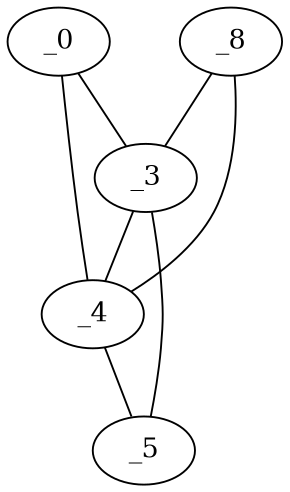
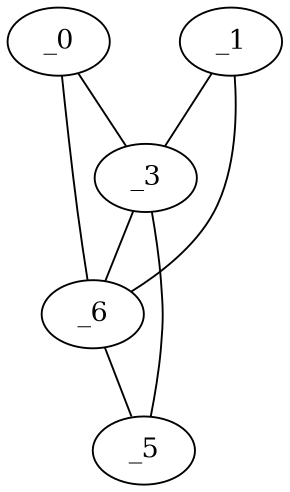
(231, 42) -> (231, 42)
(93, 314) -> (93, 314)
